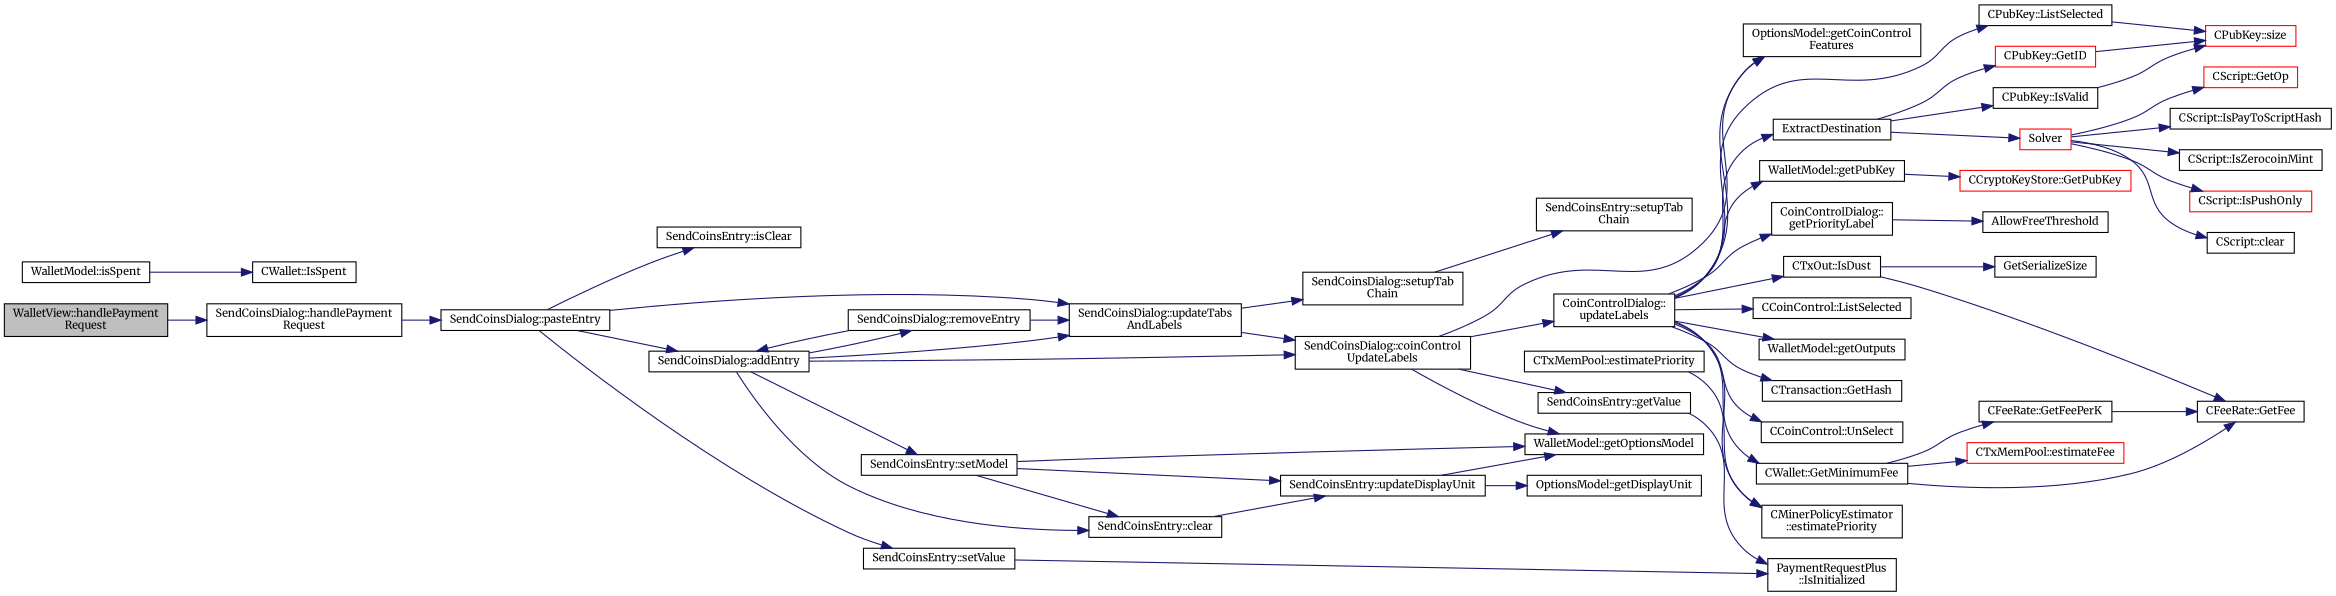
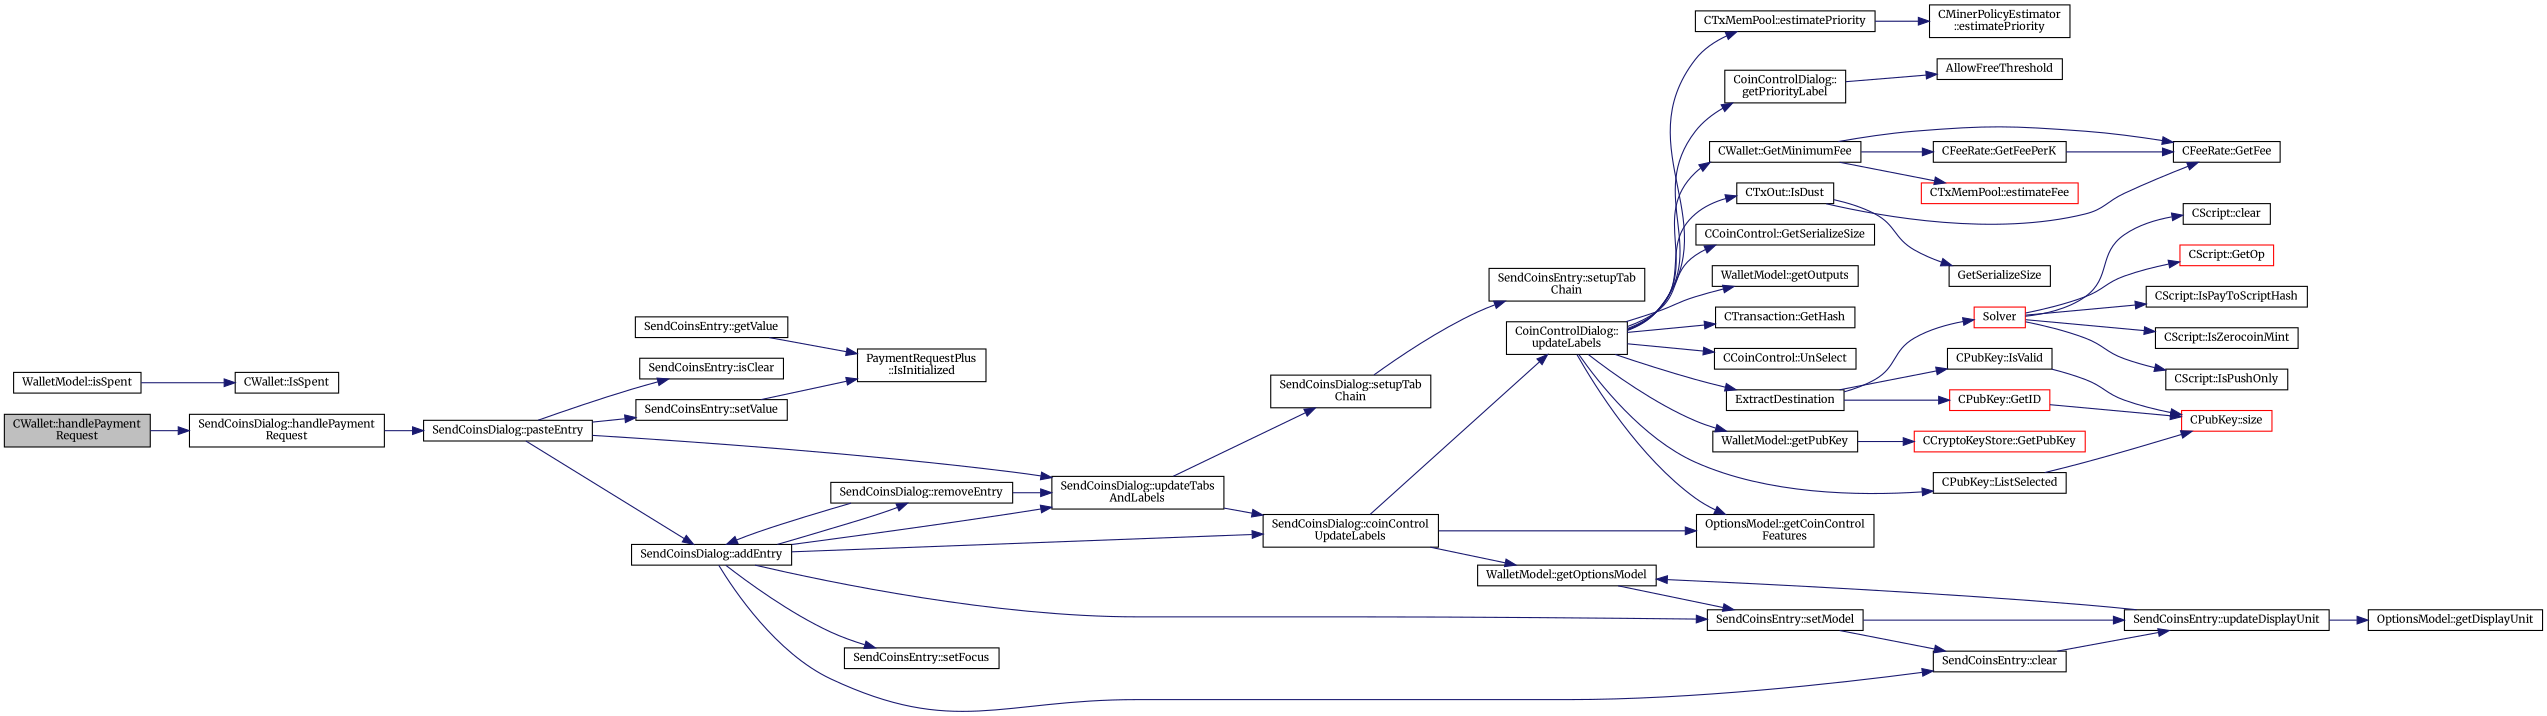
(2251, 201) -> (2227, 379)
(1832, 308) -> (1785, 235)
(86, 320) -> (77, 431)
(1507, 380) -> none
(1724, 406) -> (1673, 159)
(1265, 453) -> (1671, 597)
none -> (922, 658)
